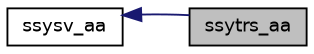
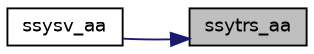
(166, 14) -> (147, 39)
